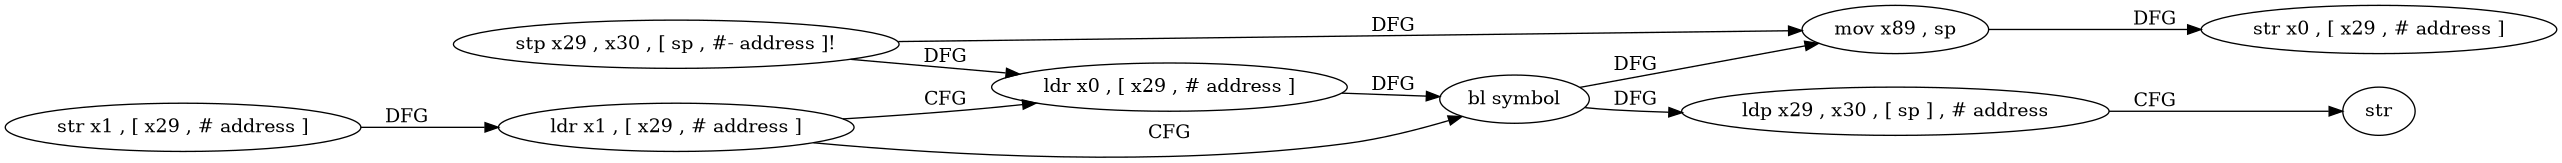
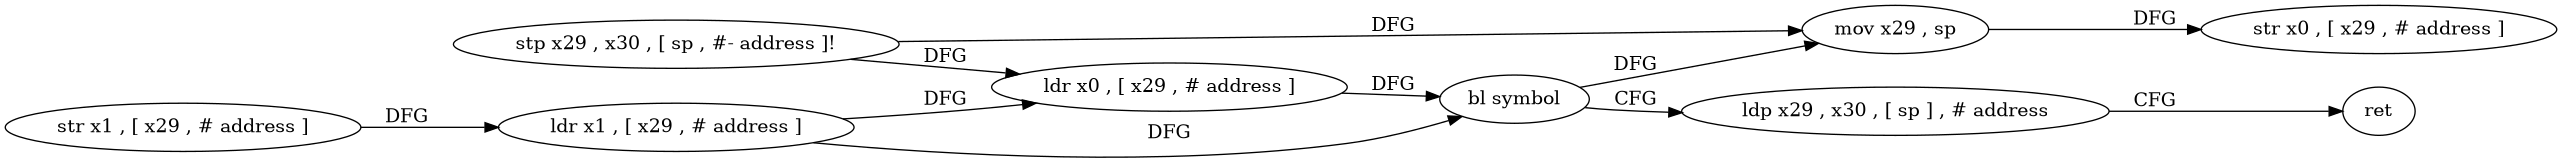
(1895, 29) -> (1895, 29)
(945, 100) -> (945, 100)
(1636, 100) -> (1636, 100)
(2379, 111) -> (2379, 111)
(1169, 133) -> (1169, 133)
